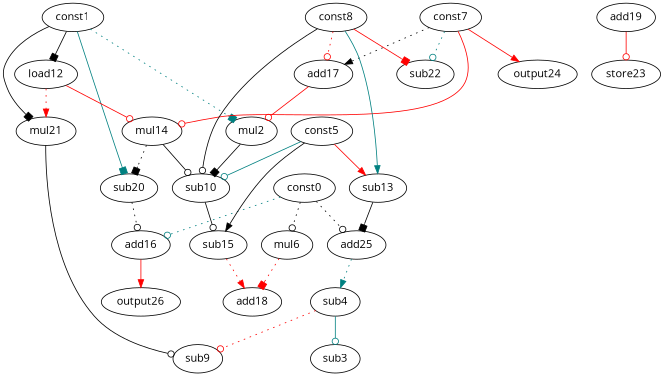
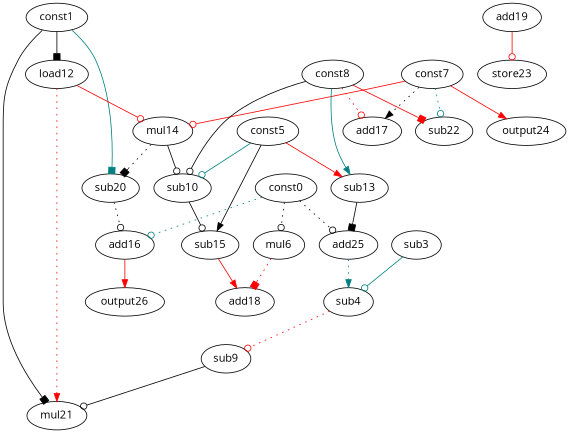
(252, 131) -> none
(233, 270) -> (225, 270)
(69, 275) -> (146, 386)
(335, 327) -> (385, 271)
